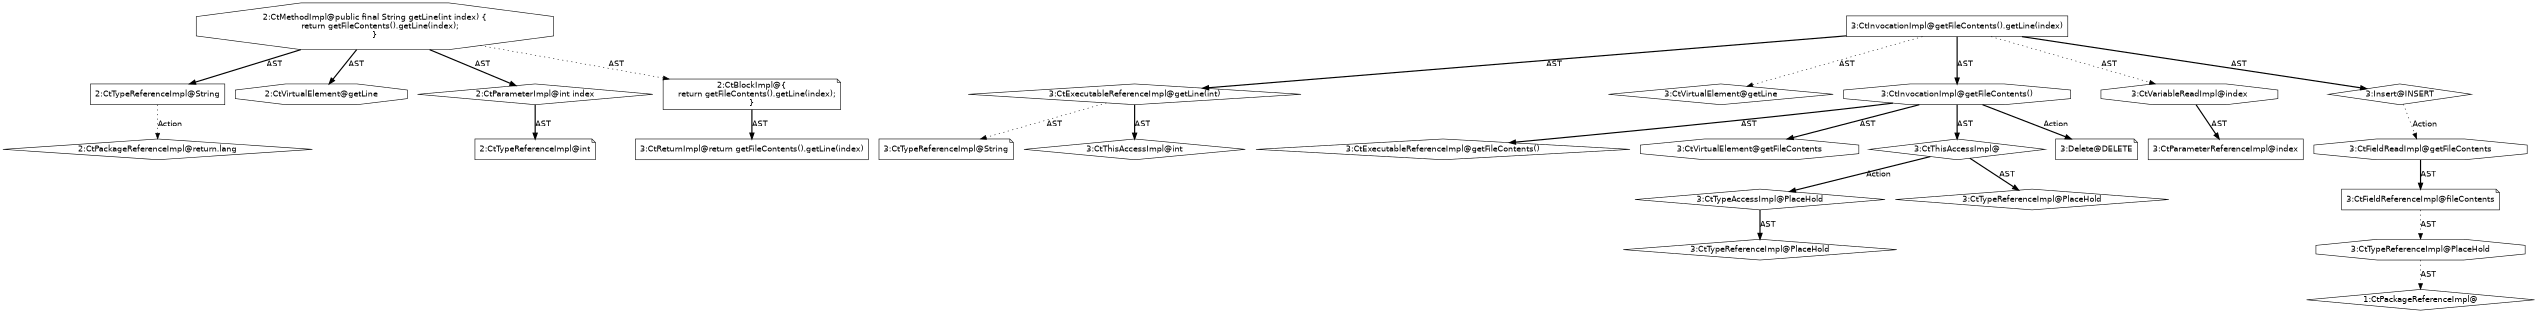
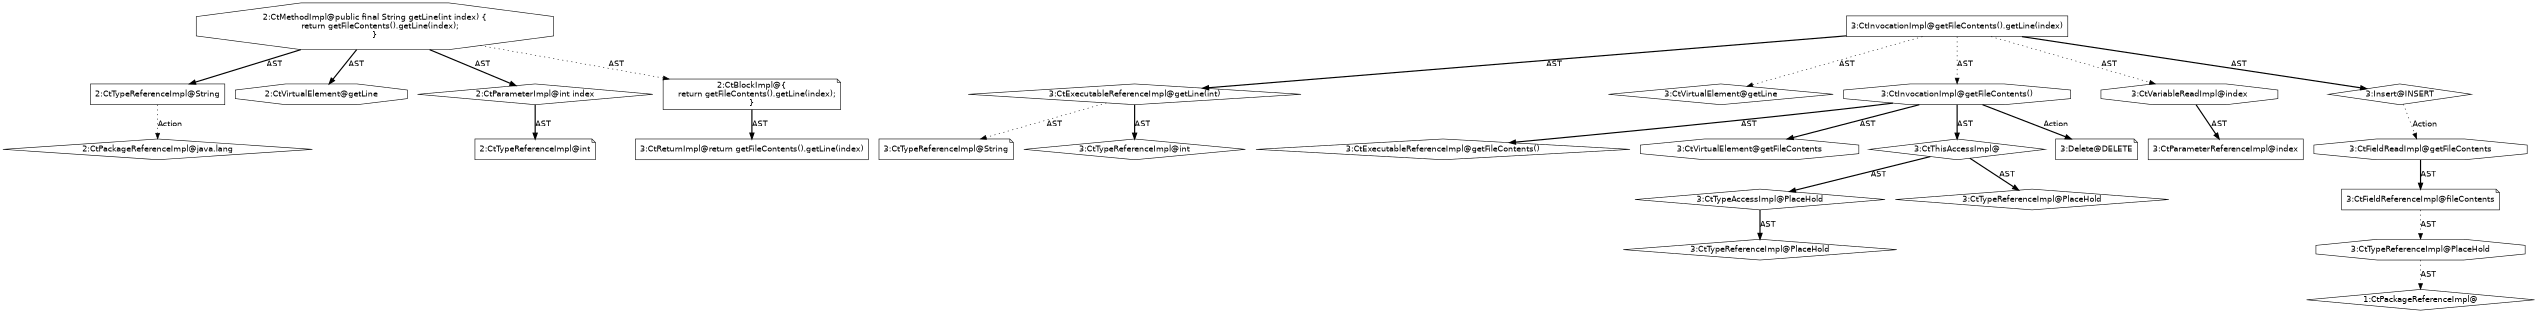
(1957, 57) -> (1957, 57)
(158, 149) -> (158, 149)
(1135, 149) -> (1135, 149)
(1879, 174) -> (1879, 174)
